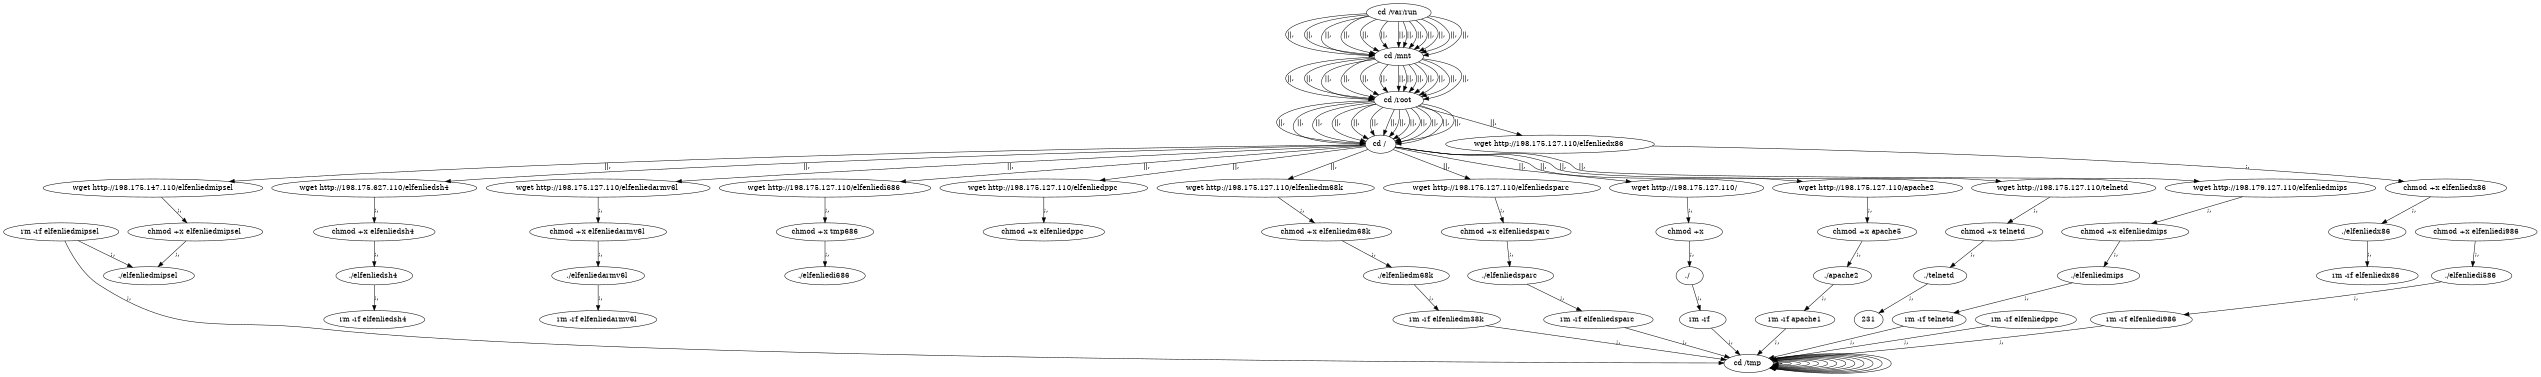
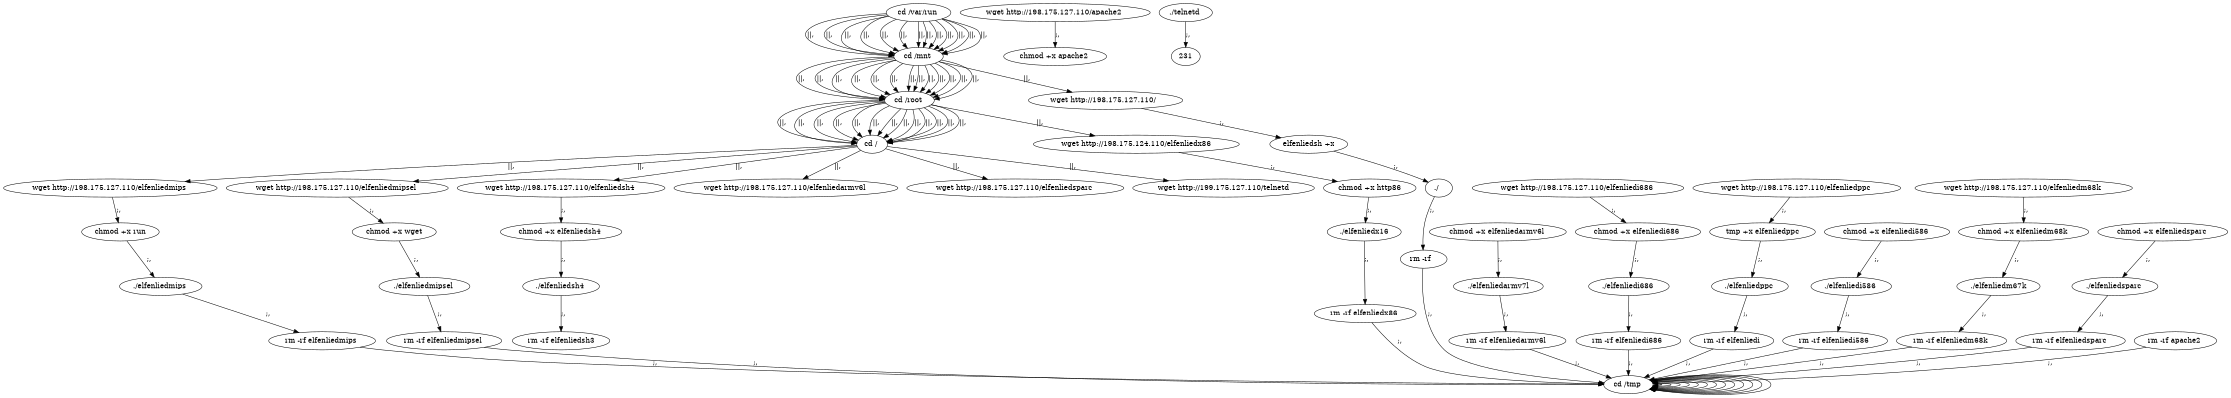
(1550, 144) -> (1136, 144)
(1235, 163) -> none
(1330, 163) -> none
(1136, 164) -> none
(1535, 168) -> none
(1510, 169) -> (1003, 76)
(153, 188) -> (337, 188)
(374, 188) -> (561, 188)
(2064, 188) -> (1224, 188)
(2270, 188) -> (110, 188)
(2446, 188) -> (1370, 188)
(598, 207) -> none
(1498, 208) -> none
(195, 232) -> (394, 232)
(825, 232) -> (1638, 232)
(1044, 232) -> (1763, 232)
(1689, 232) -> (1309, 144)
(1867, 232) -> (1055, 56)
(1994, 232) -> none
(2125, 232) -> (120, 232)
(2367, 232) -> (1364, 232)
(2476, 232) -> (1887, 232)
(103, 253) -> (433, 311)
(598, 276) -> (1498, 286)
(1406, 276) -> (1998, 286)
(1842, 276) -> none
none -> (1750, 286)
(374, 320) -> (561, 341)
(1447, 320) -> (1952, 341)
(1795, 320) -> (2175, 341)
(1929, 320) -> (322, 341)
(2026, 320) -> (1732, 341)
(2141, 320) -> (1835, 341)
none -> (1628, 341)
none -> (1568, 363)
none -> (1477, 377)
